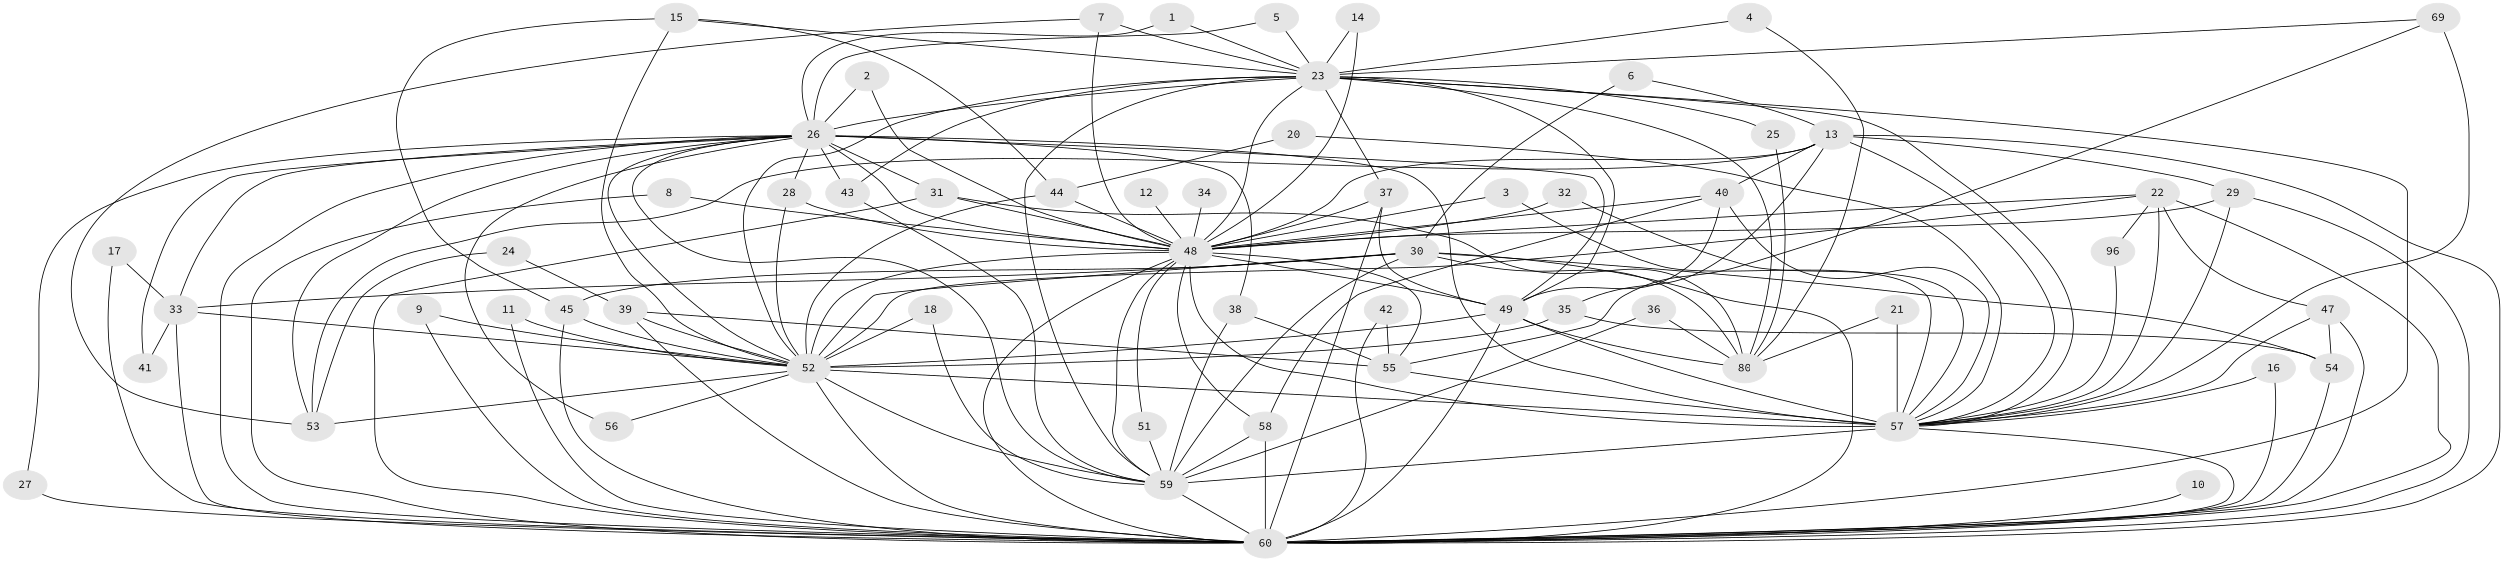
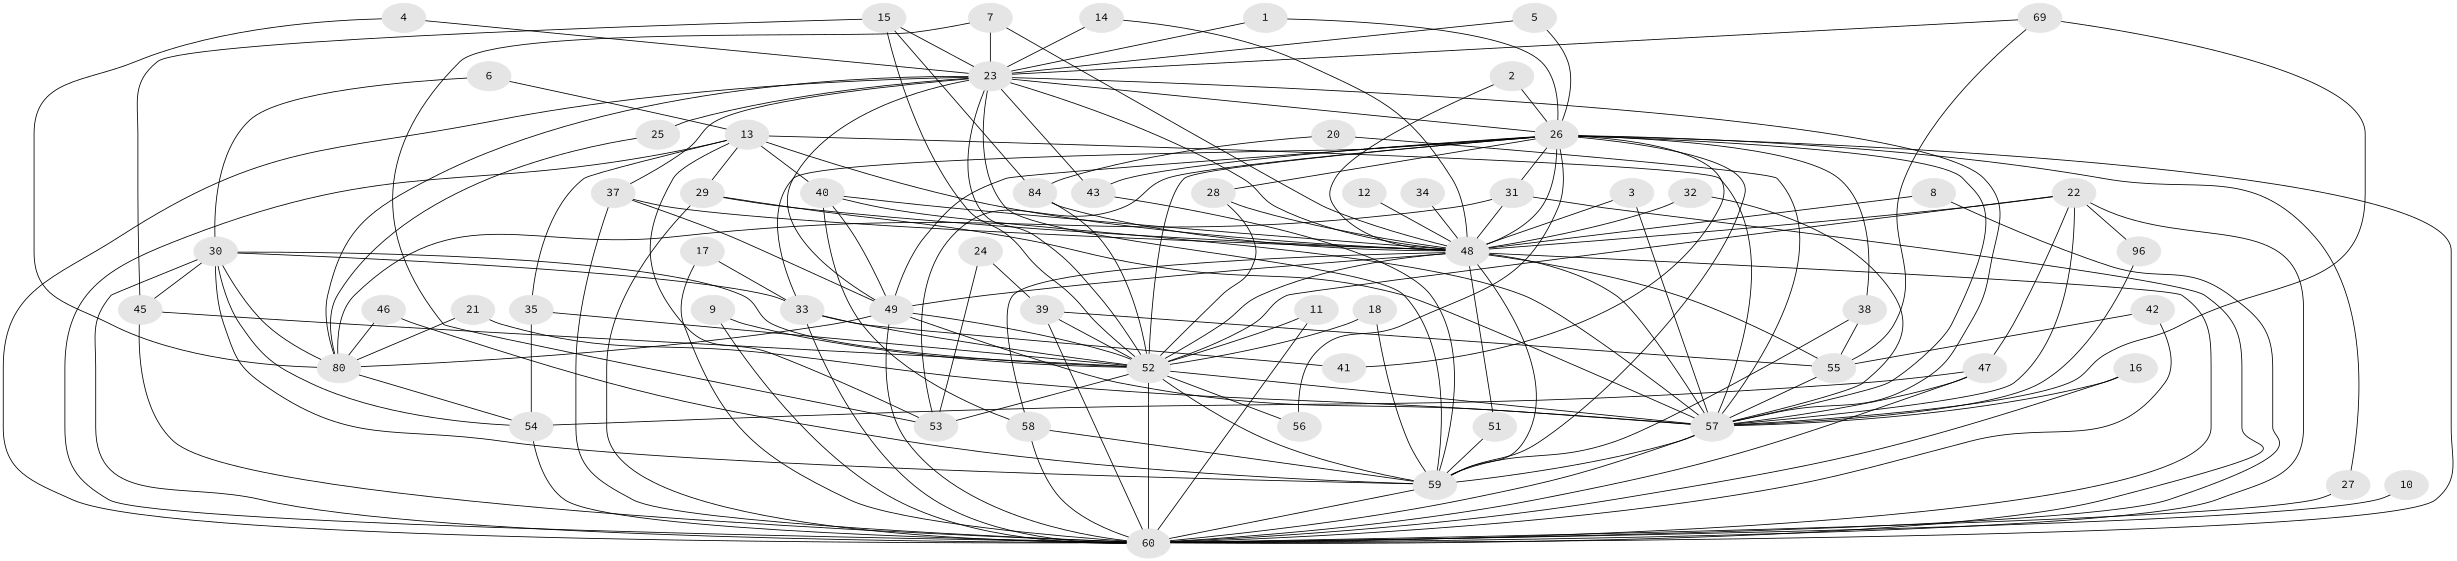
(1057, 193) -> (1035, 193)
(1654, 310) -> (384, 310)
none -> (435, 397)
